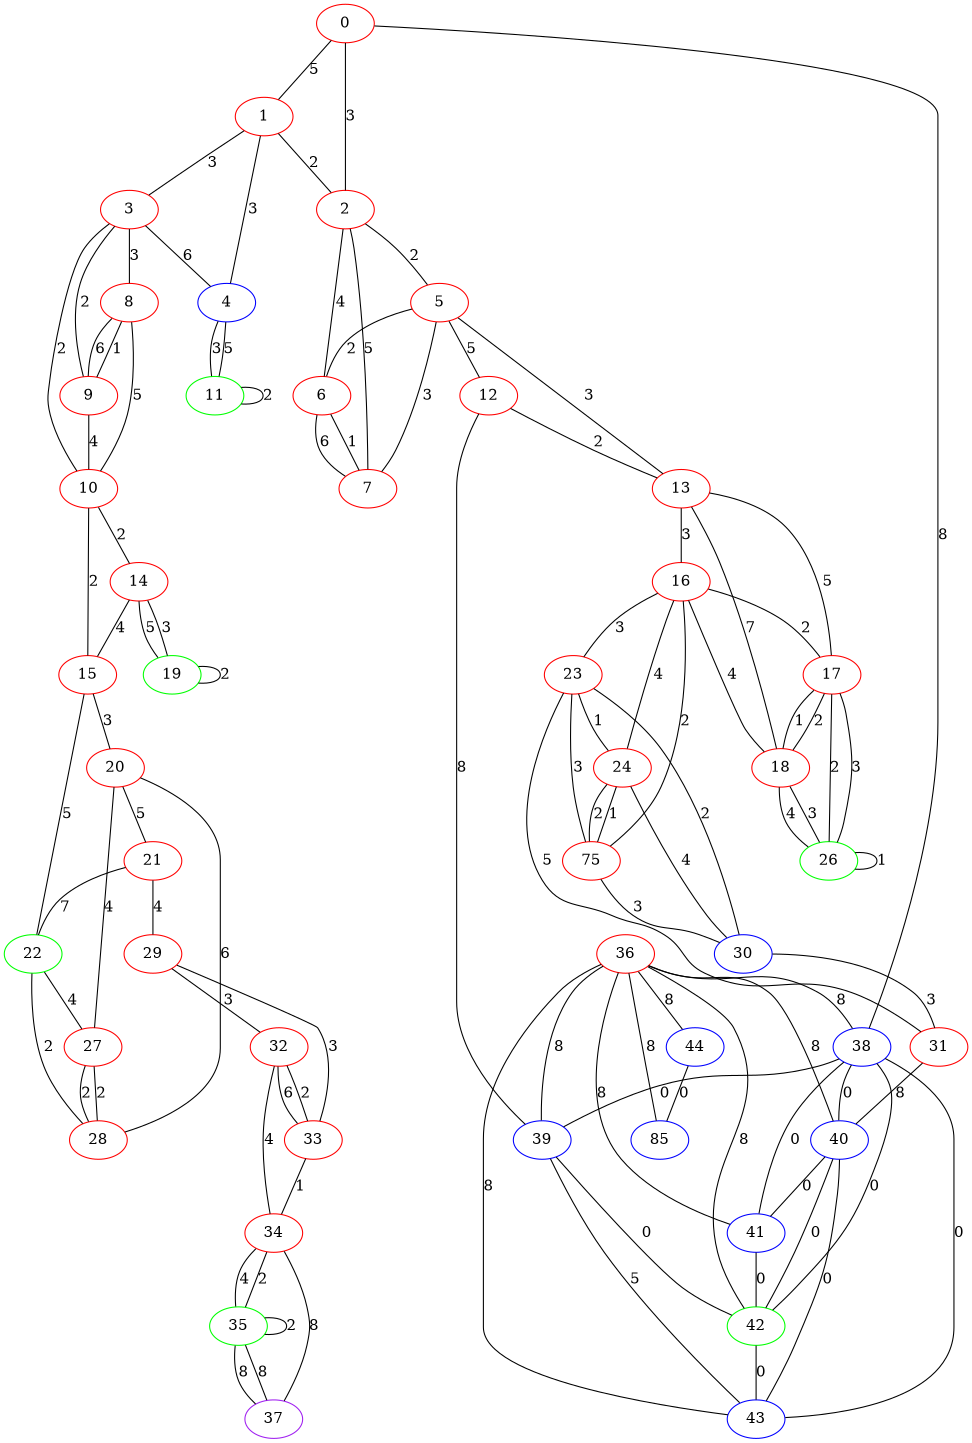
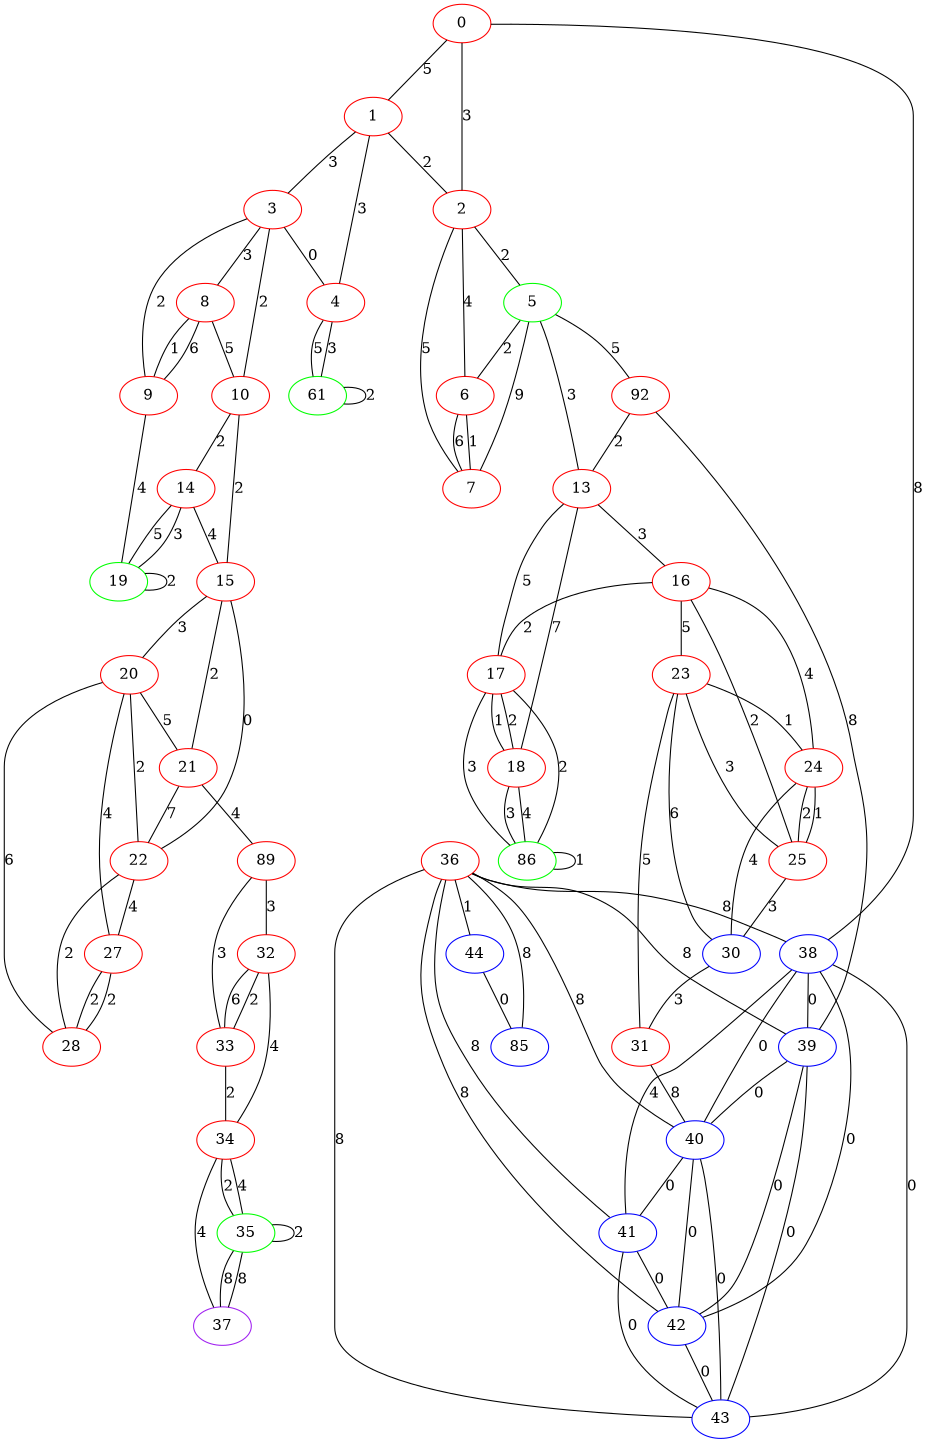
(188, 256) -> (313, 256)
(227, 303) -> (336, 303)
(440, 303) -> (533, 303)
(215, 396) -> (318, 396)
(428, 396) -> (520, 396)
(489, 396) -> (641, 396)
(89, 442) -> (134, 489)
(620, 628) -> (687, 628)
none -> (207, 675)
(722, 679) -> none
none -> (134, 768)
(67, 814) -> (248, 721)
(706, 814) -> (675, 814)
(591, 861) -> (798, 861)
(829, 861) -> (527, 861)
(33, 954) -> (139, 861)
(153, 954) -> (266, 861)
(669, 1000) -> (468, 907)
none -> (748, 1091)
(796, 1140) -> (654, 1094)
(301, 1187) -> (231, 1094)
(635, 1280) -> (791, 1233)
(314, 1326) -> (202, 1233)
(756, 1326) -> (677, 1326)
none -> (628, 1345)
